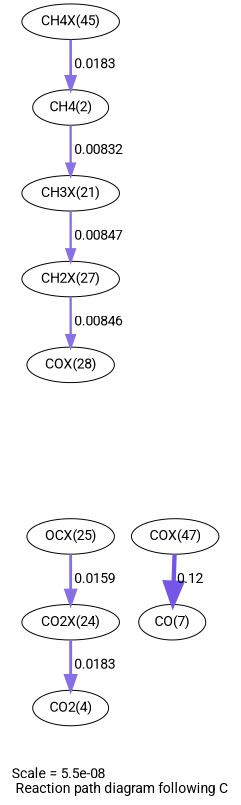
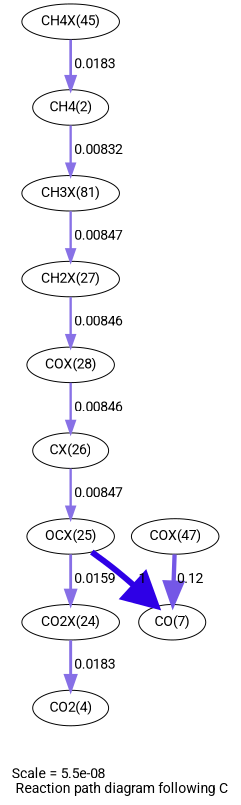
(71, 193) -> (71, 193)
none -> (71, 451)
none -> (114, 568)
